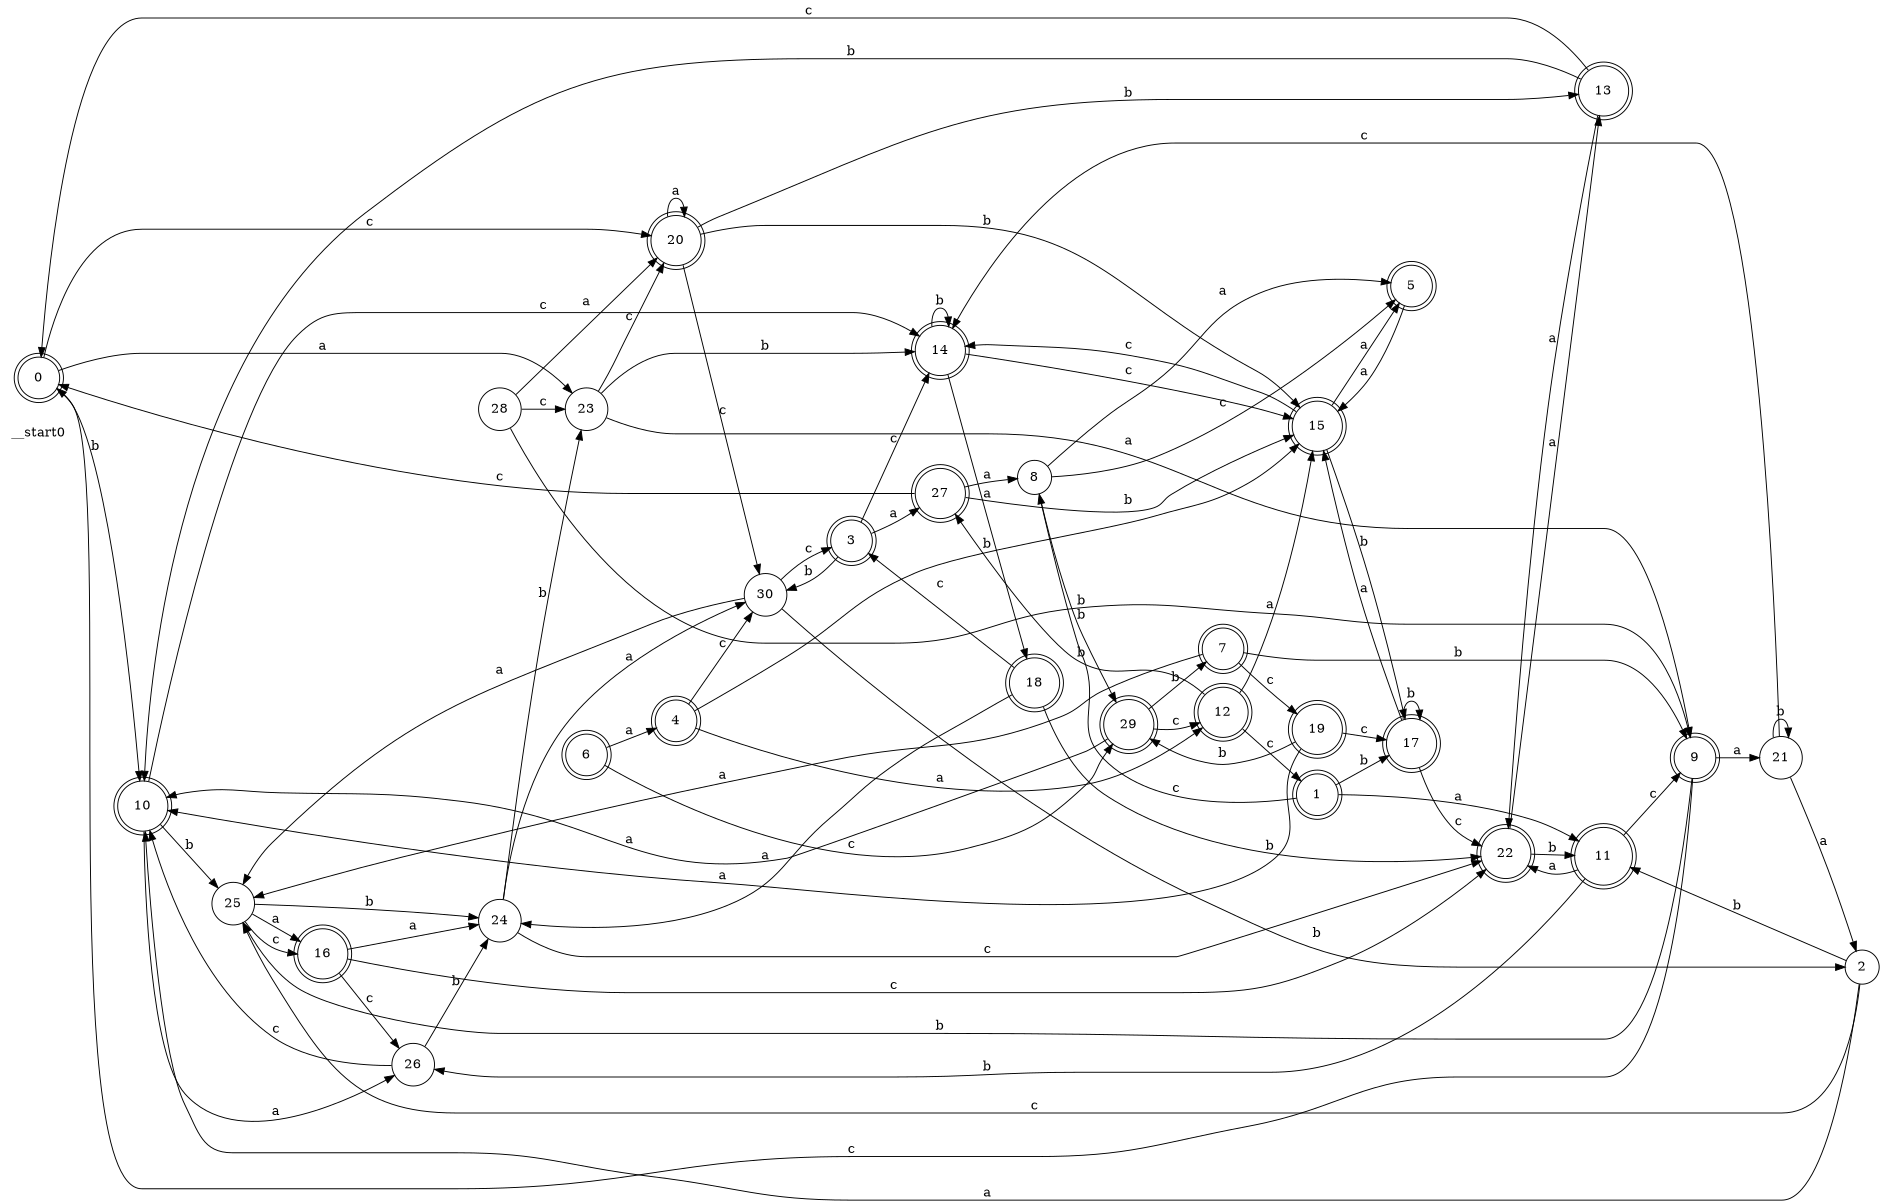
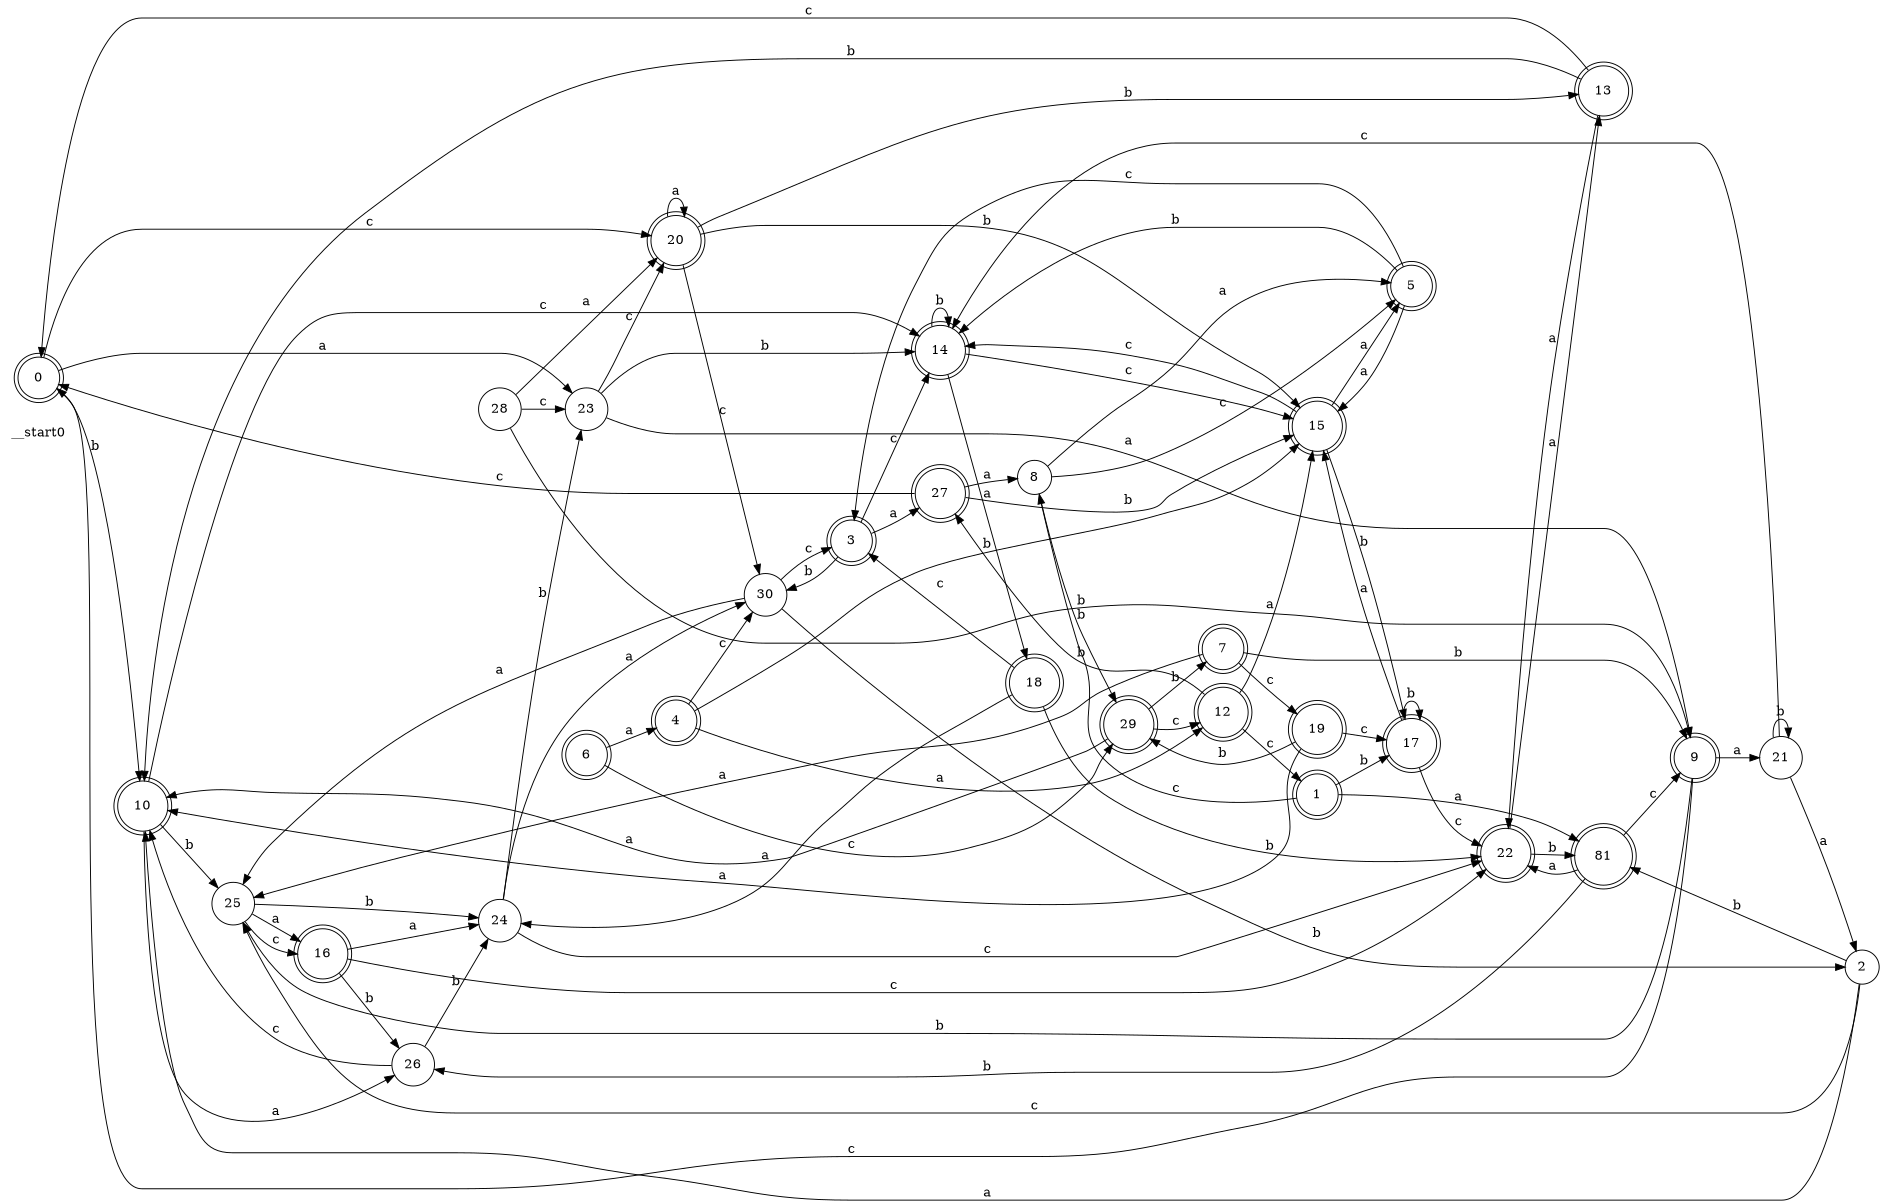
none -> (1041, 185)
none -> (1175, 227)
(1604, 856) -> (1604, 856)
(370, 999) -> (370, 999)
